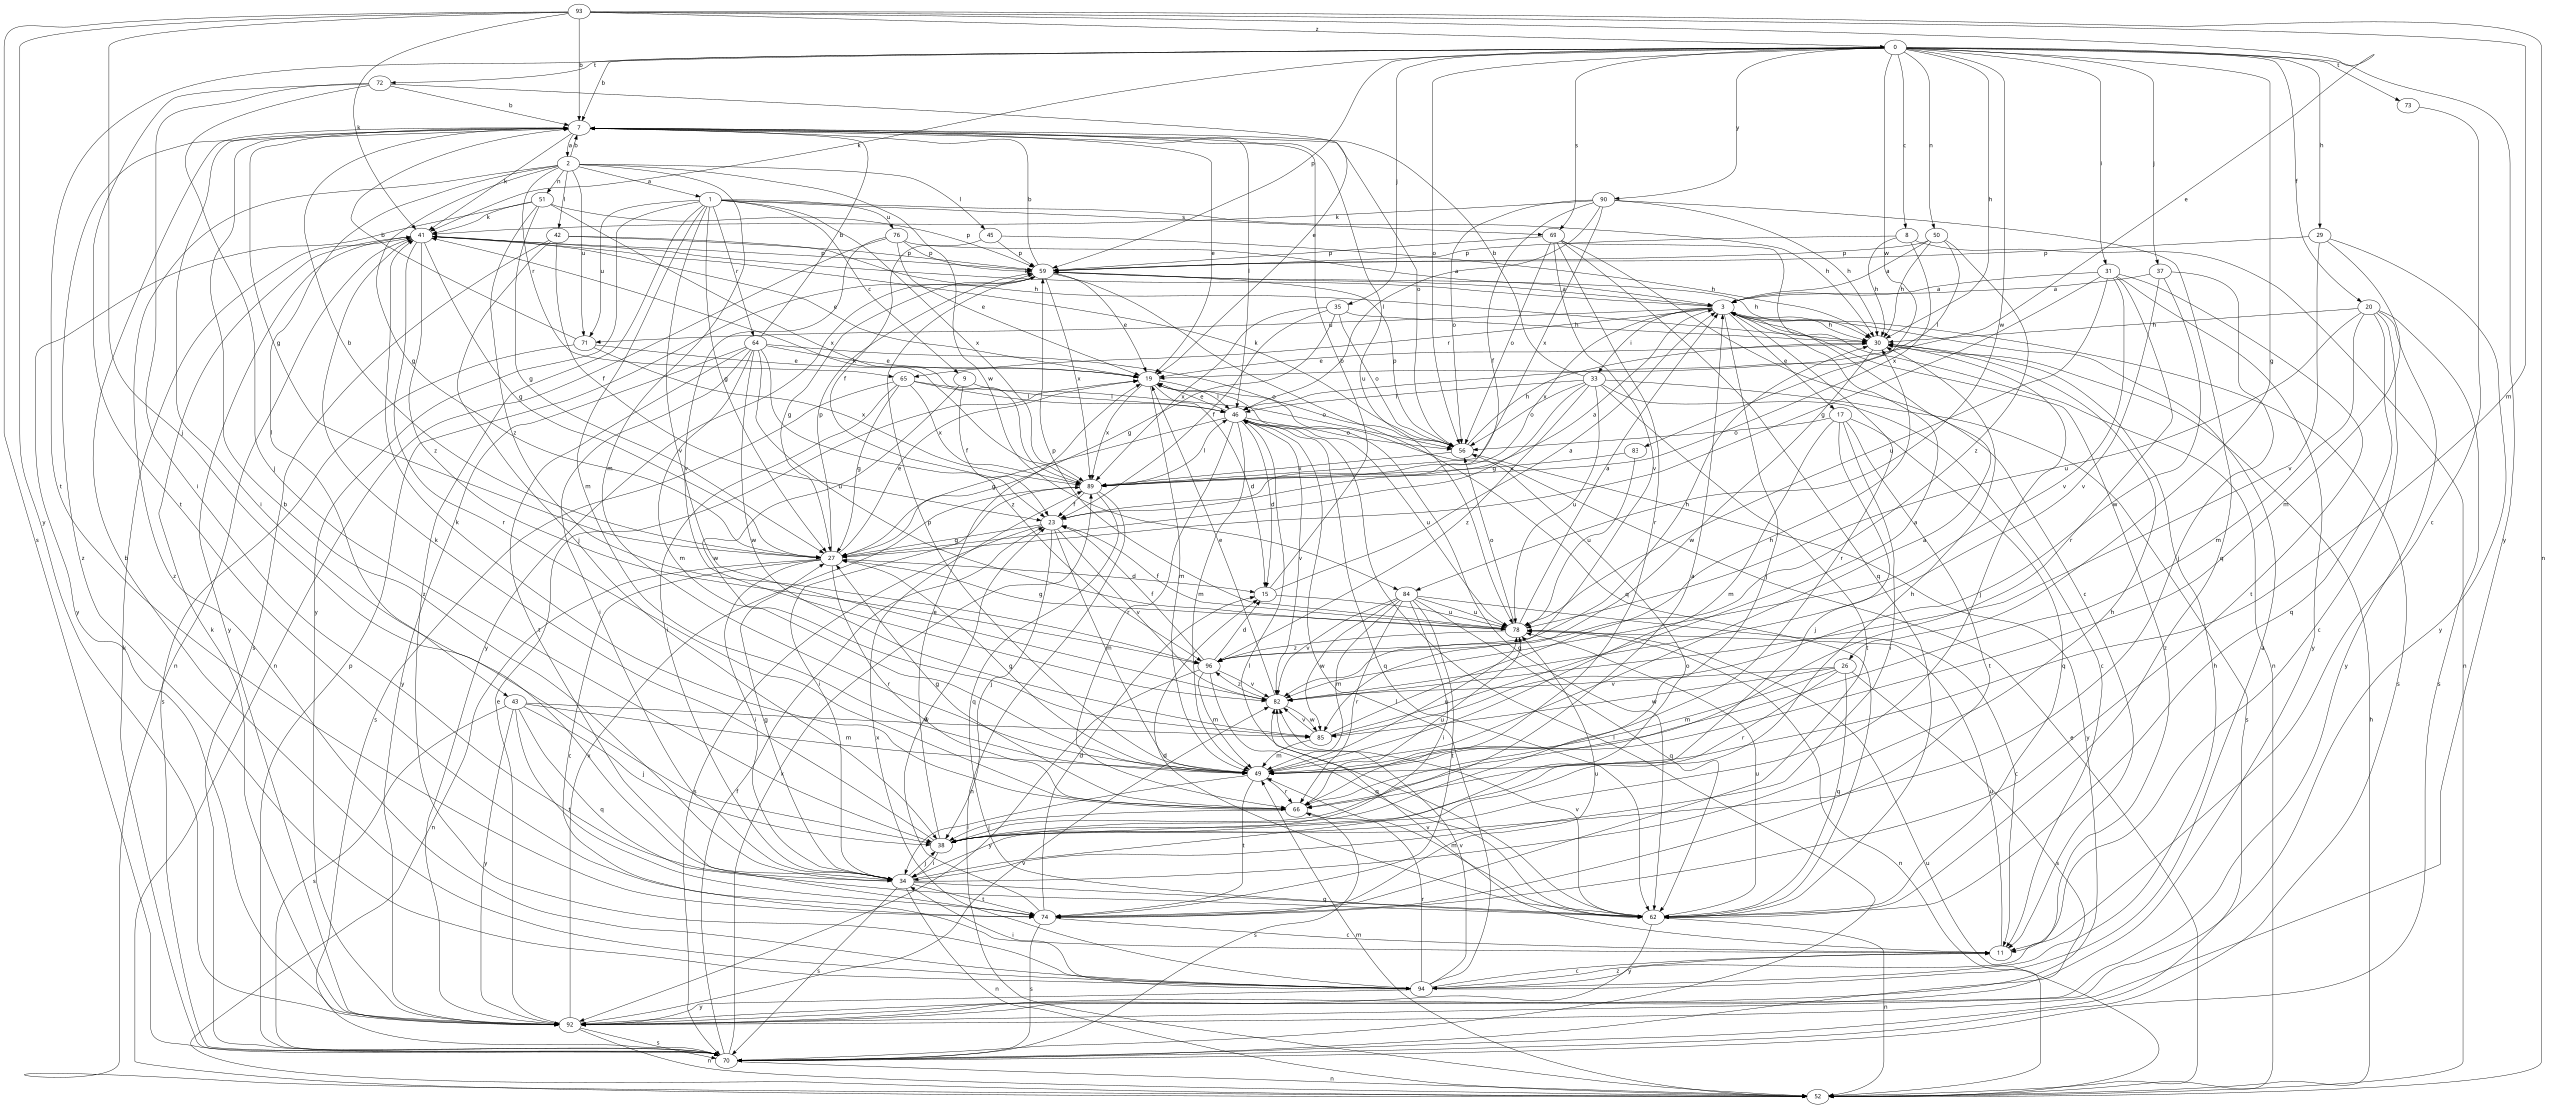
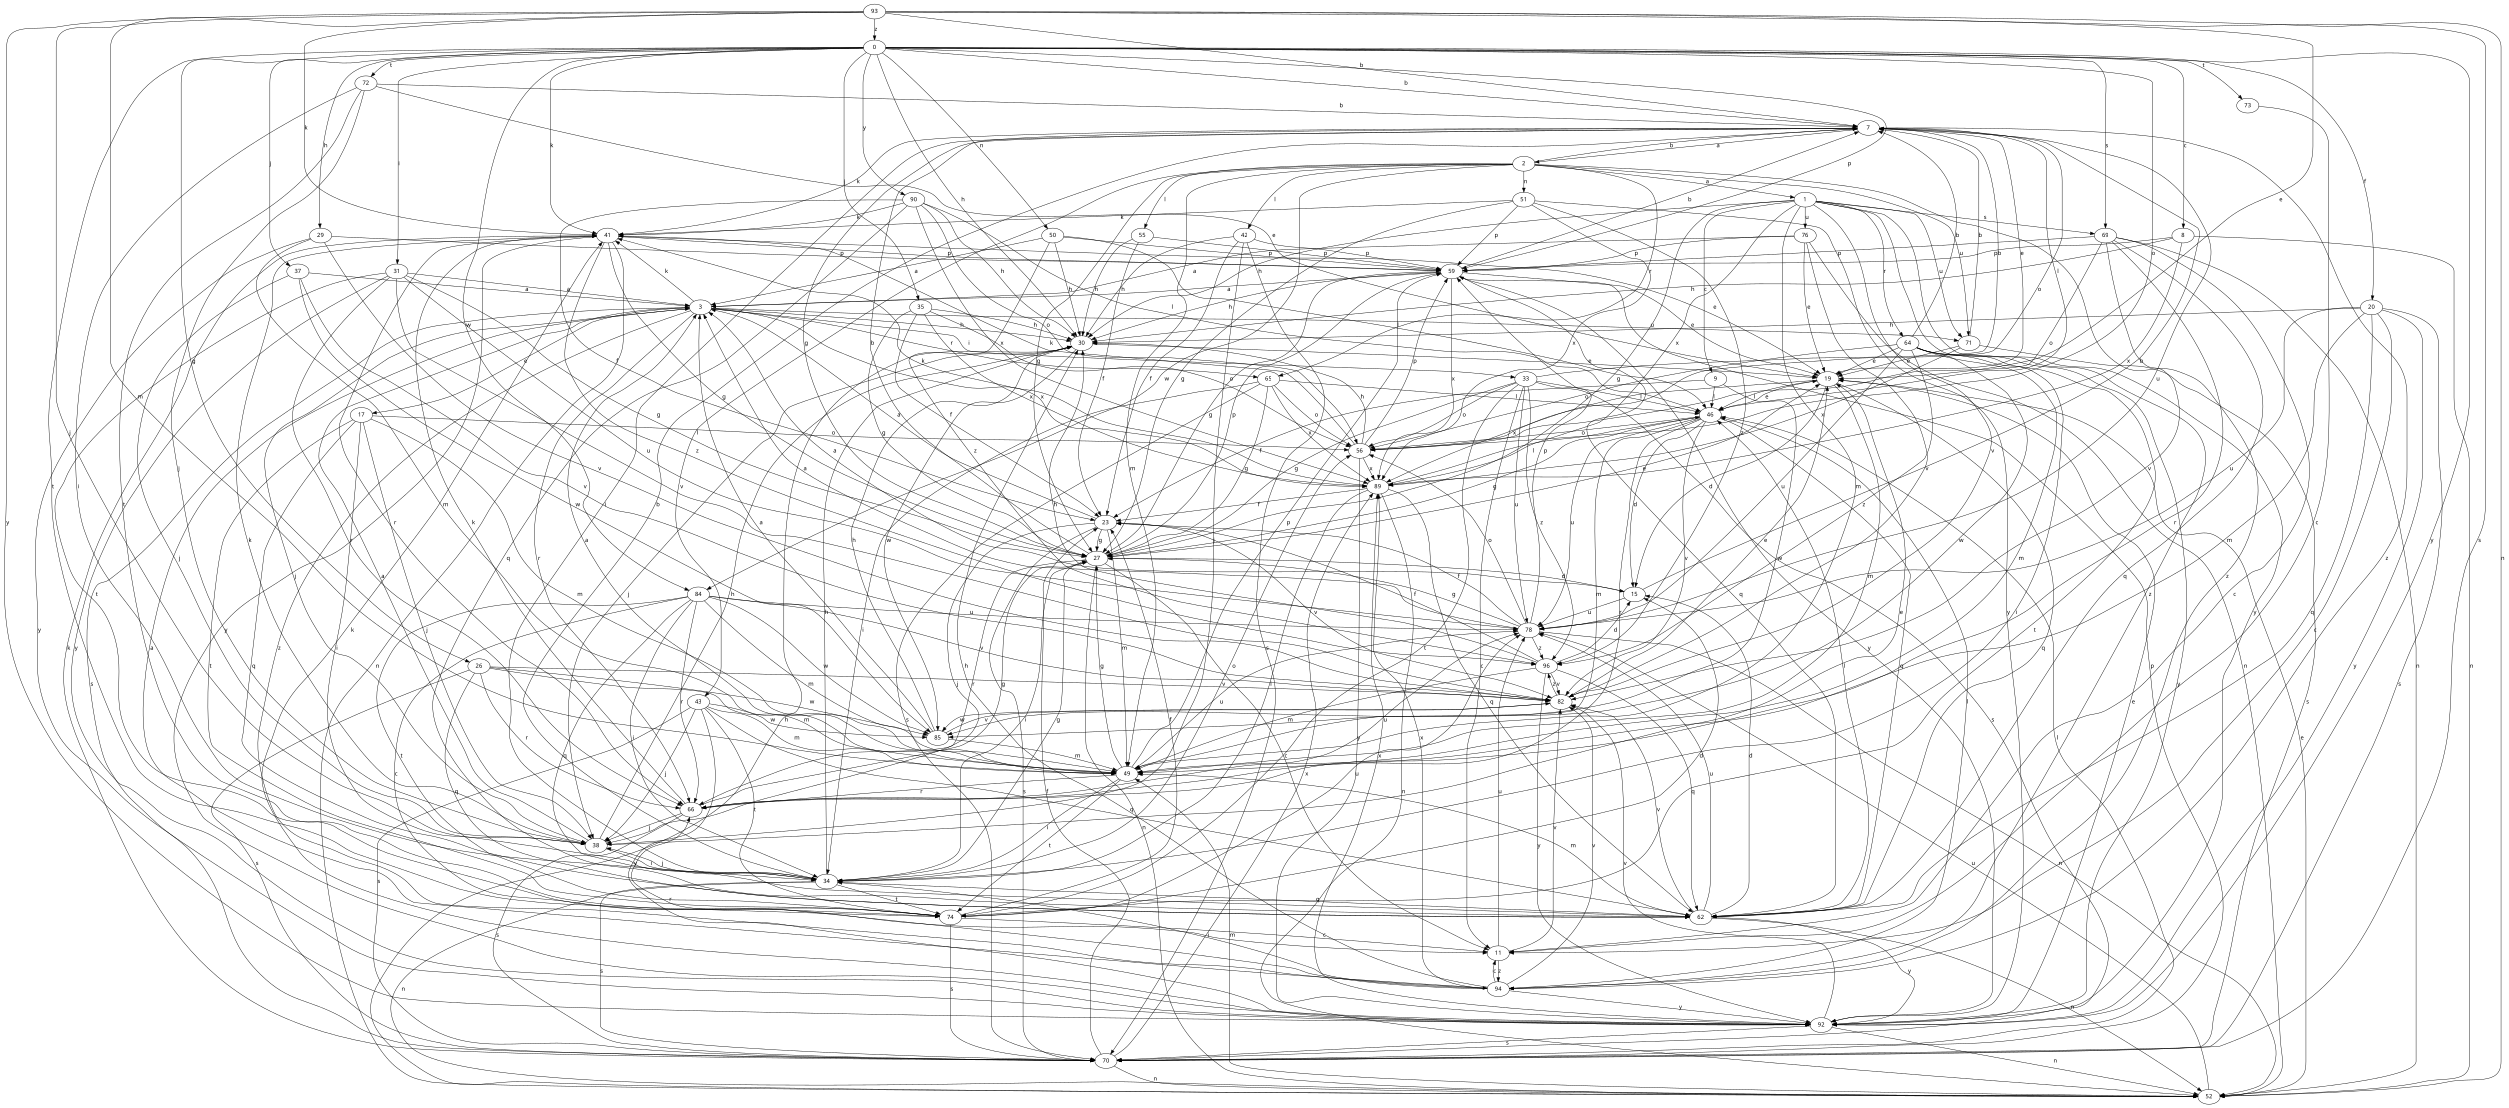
(990, 236) -> (1142, 236)
(1636, 451) -> none
(333, 802) -> none
